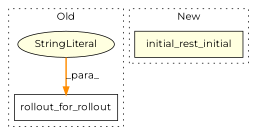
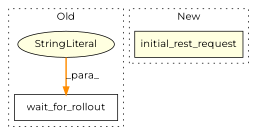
(189, 44) -> (189, 44)
(66, 108) -> (66, 108)
